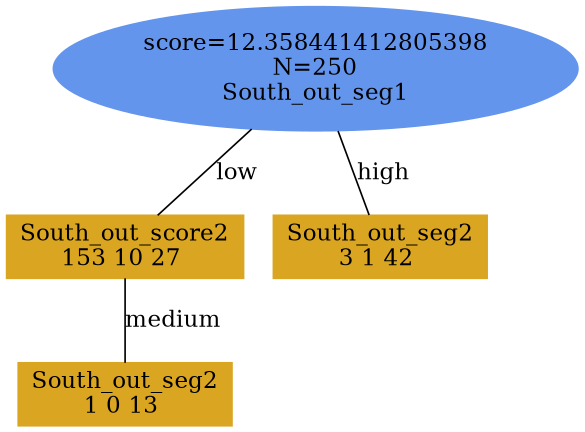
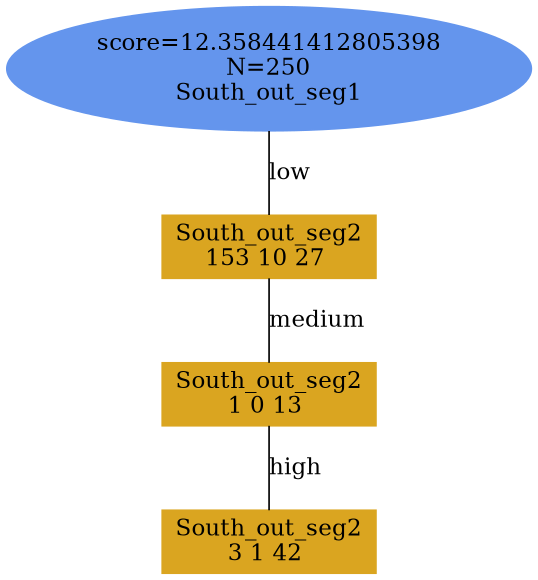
(354, 173) -> (269, 468)
(125, 247) -> (269, 247)
